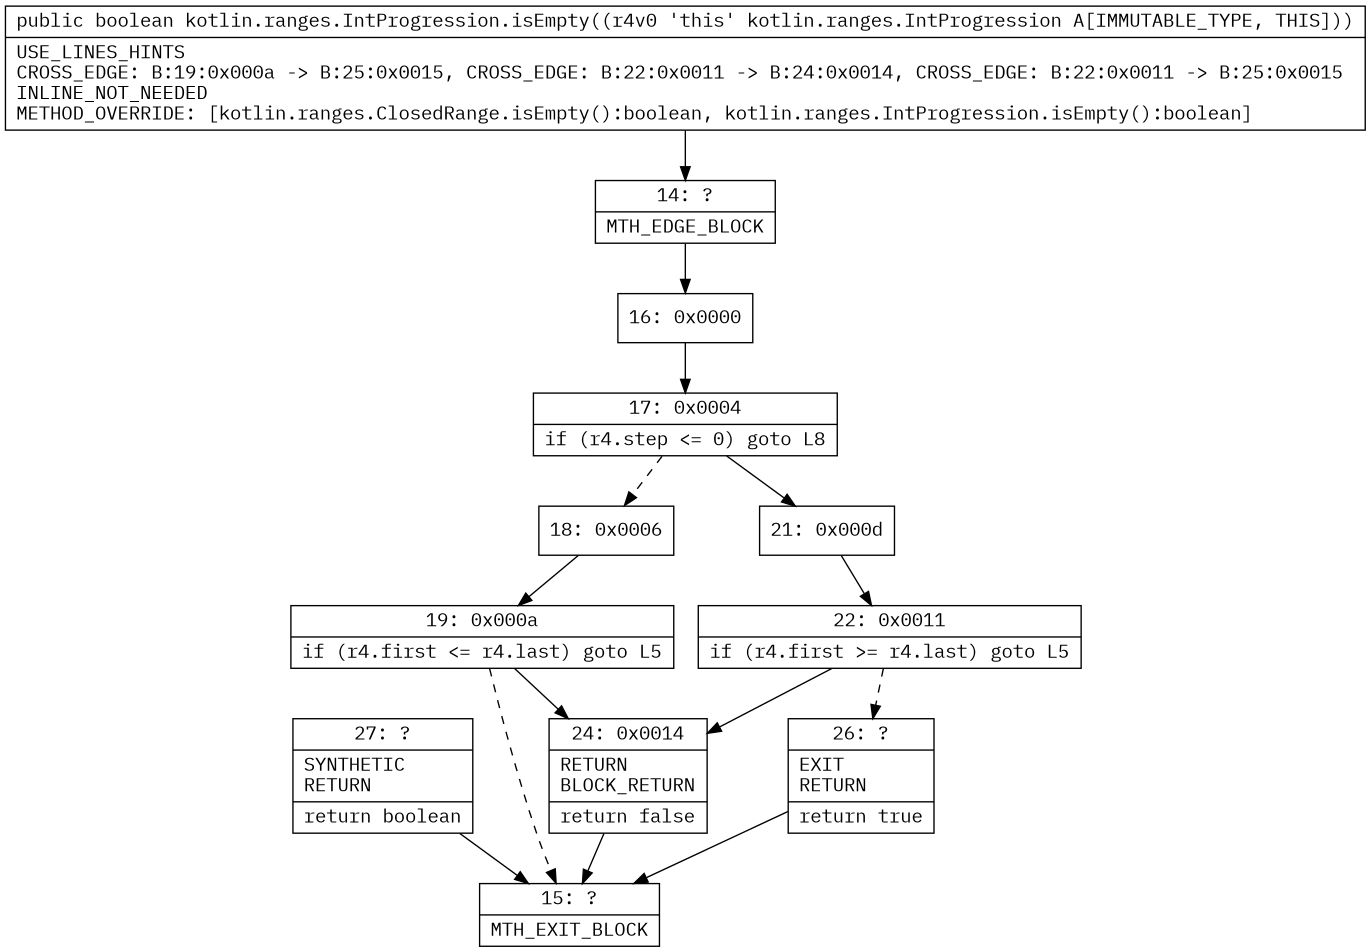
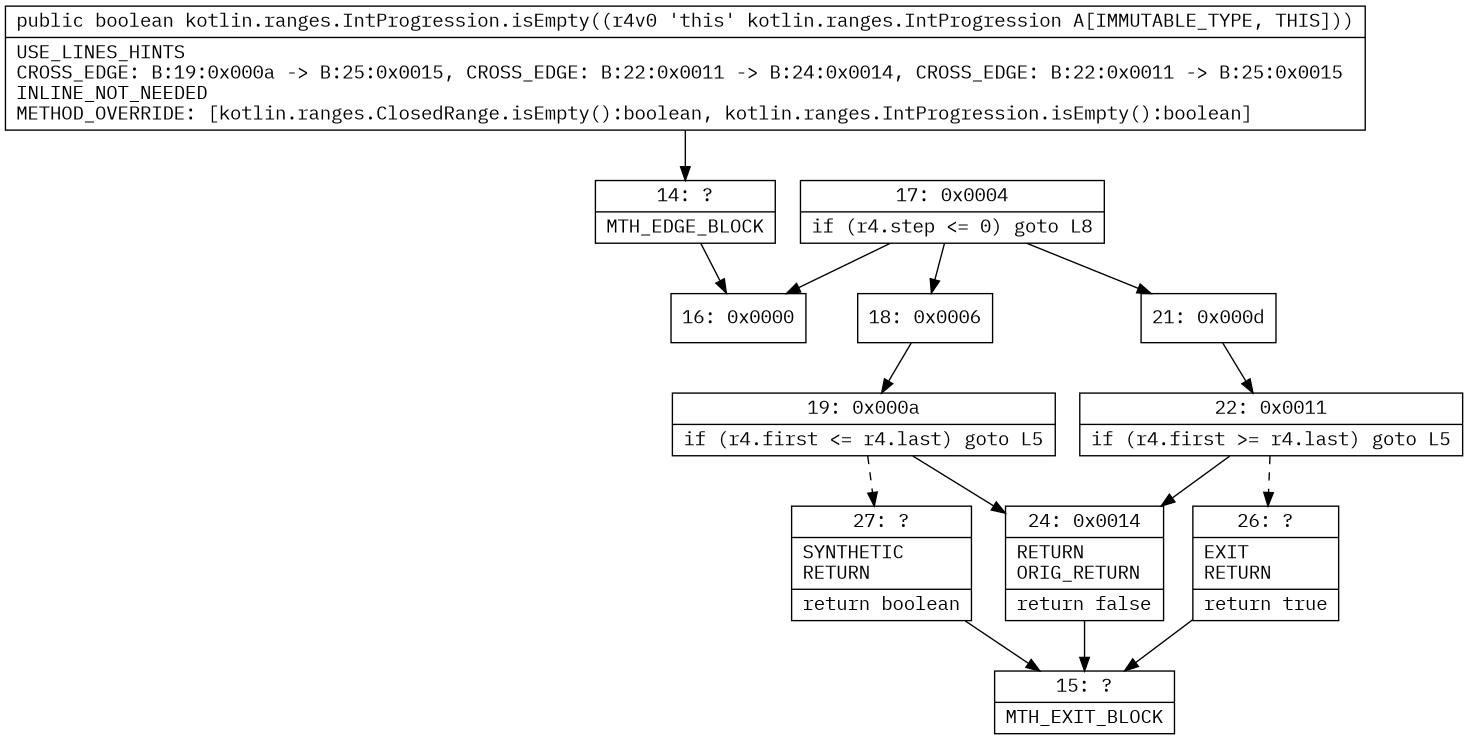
(685, 361) -> (844, 265)
(647, 475) -> (940, 262)
(517, 770) -> (870, 474)
(628, 785) -> (1078, 573)
